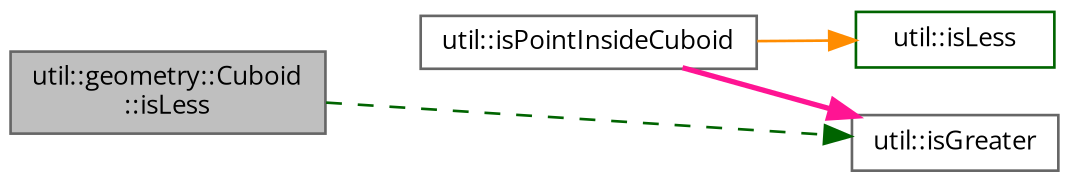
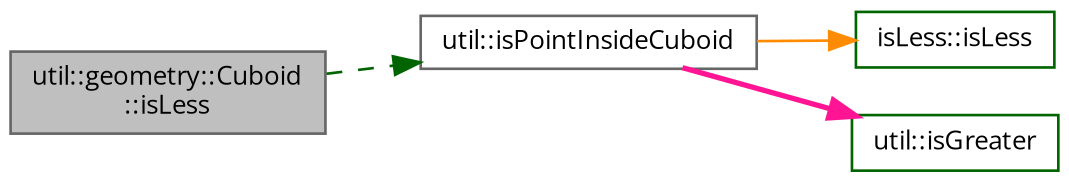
(955, 40) -> (955, 40)
(575, 119) -> (360, 70)
(955, 143) -> (955, 143)
